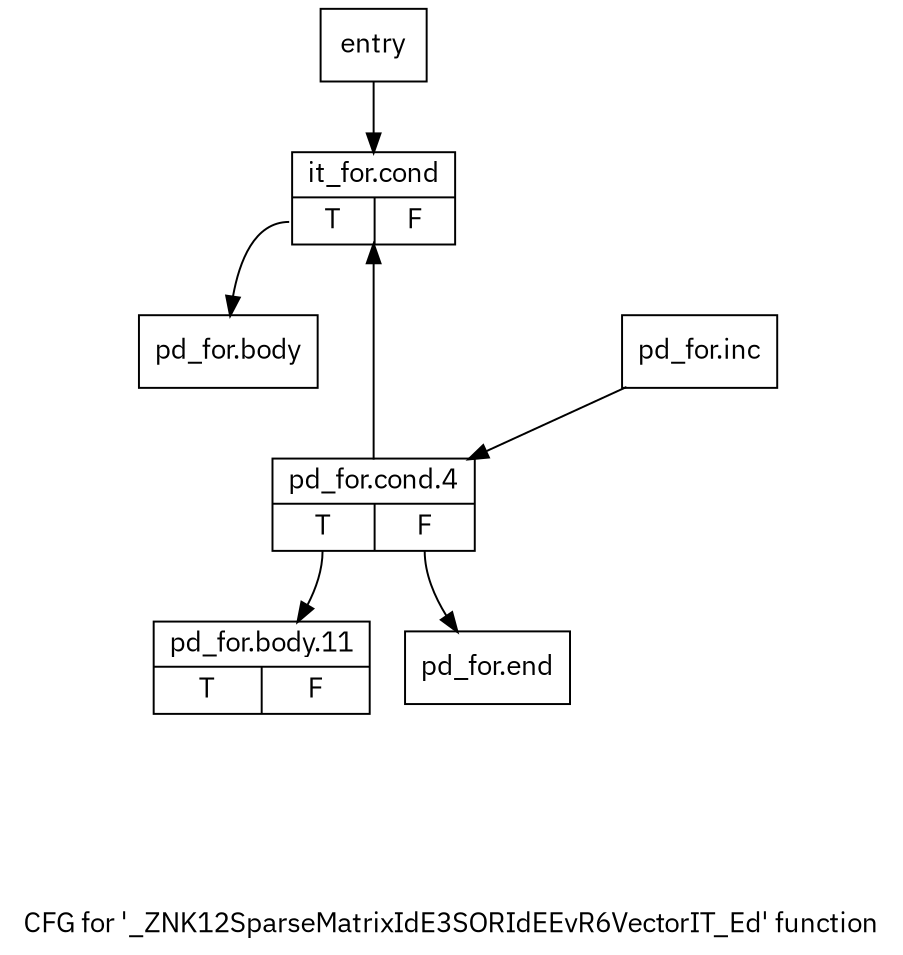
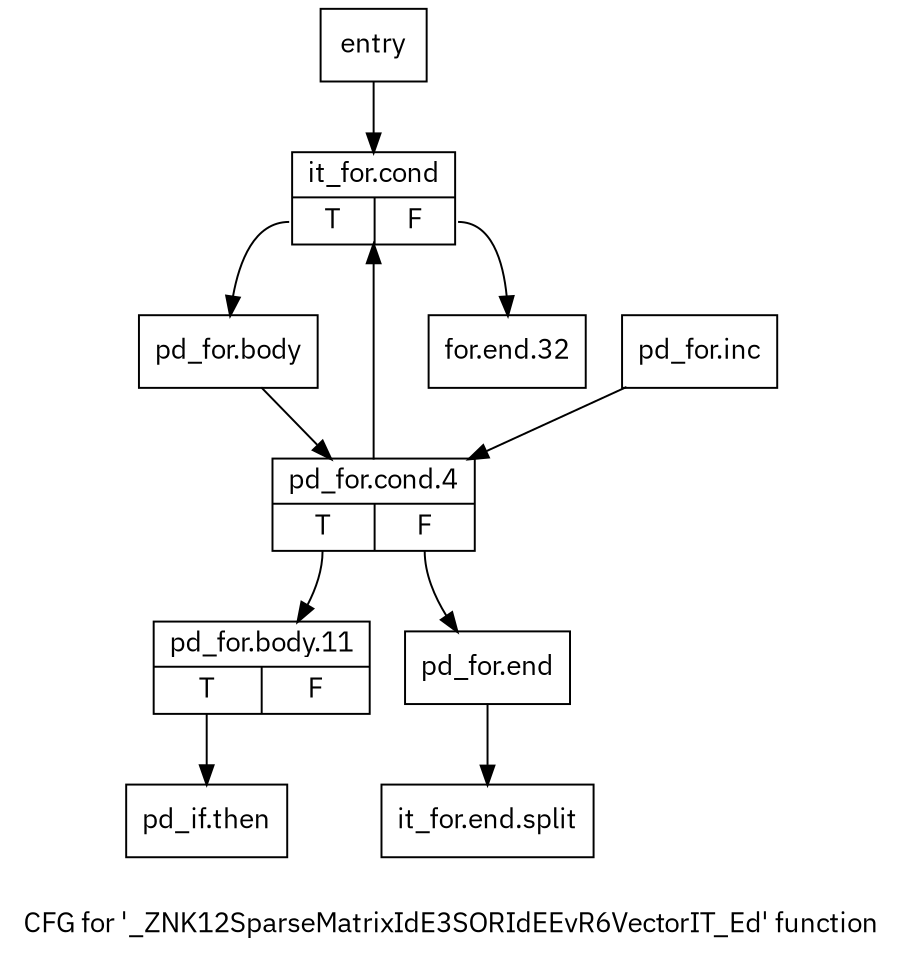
none -> (507, 352)
none -> (289, 416)
none -> (207, 821)
none -> (488, 821)
